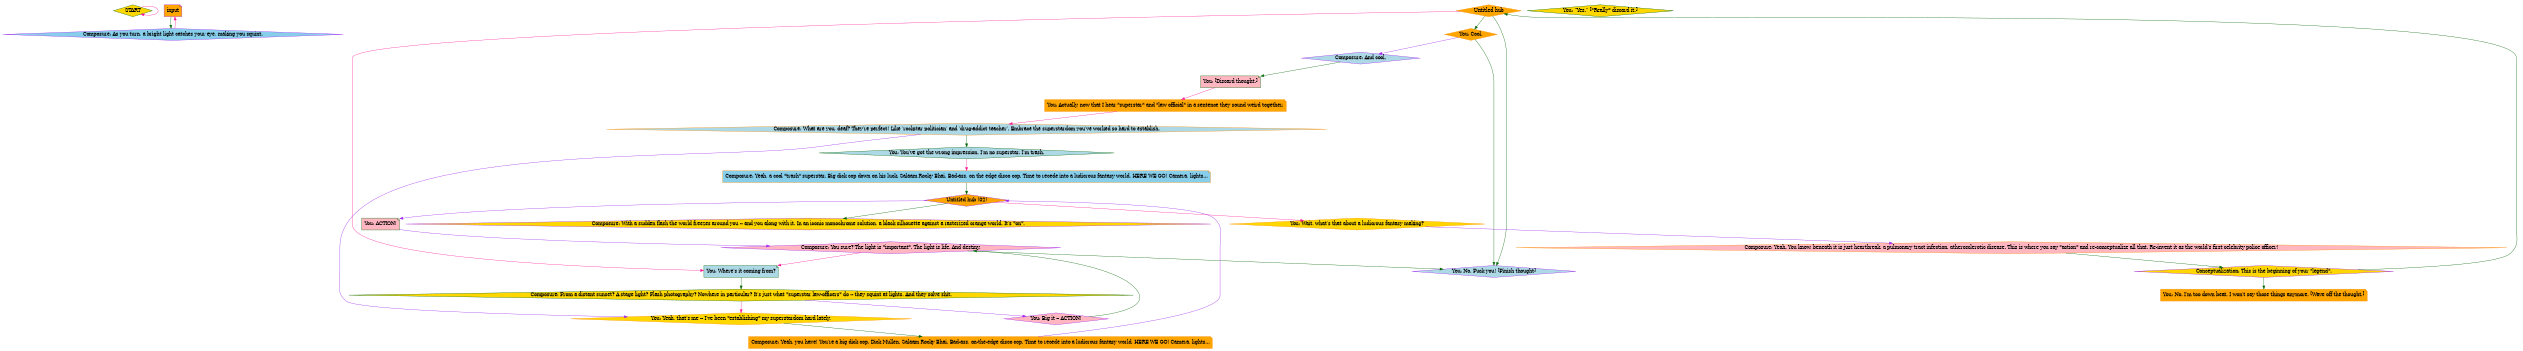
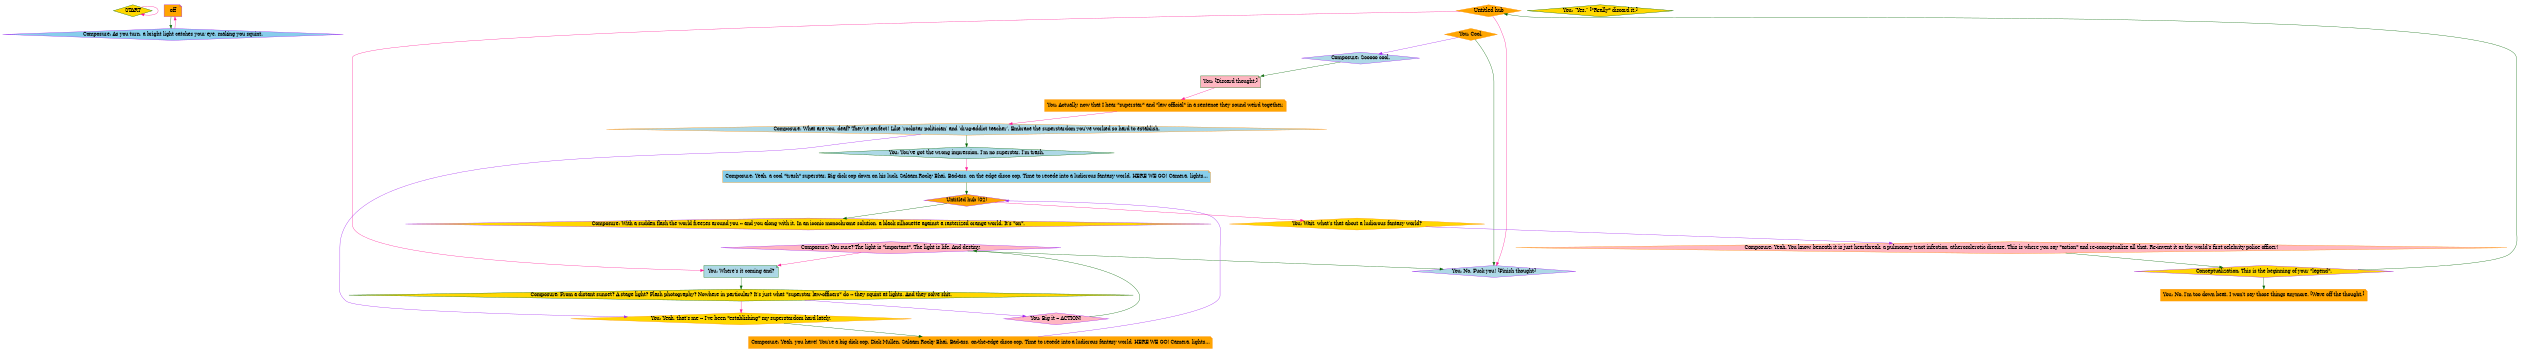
(173, 11) -> (173, 11)
(1481, 21) -> none
(1361, 58) -> (1361, 58)
(1506, 138) -> (1506, 138)
(381, 224) -> none
(1357, 224) -> (1357, 224)
(741, 271) -> (741, 271)
